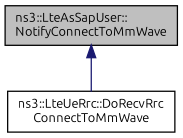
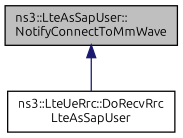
(91, 112) -> (91, 112)
